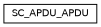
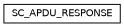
(50, 14) -> (62, 14)
